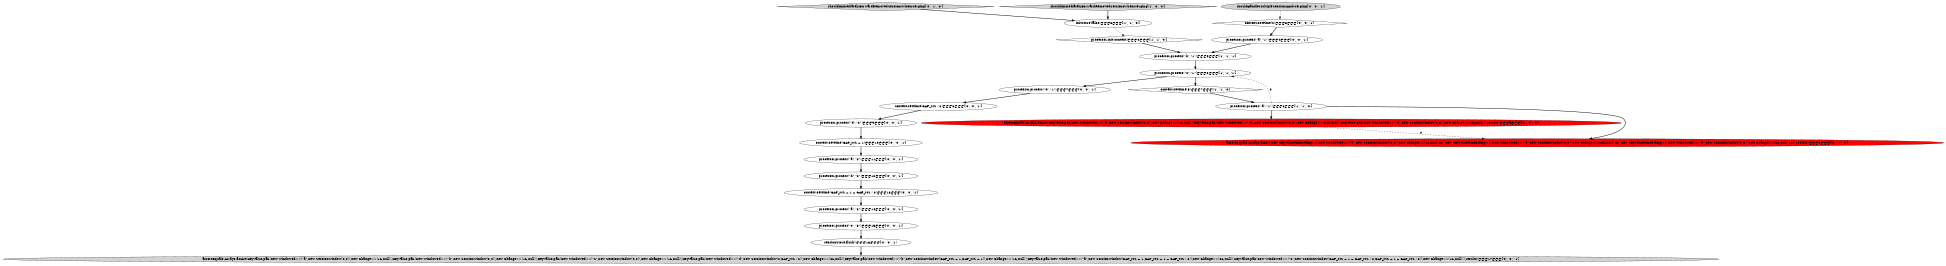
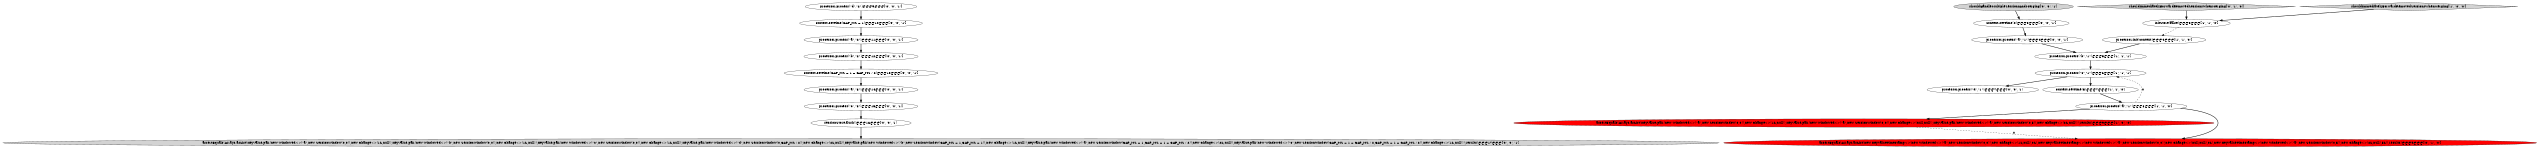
(1280, 14) -> (2017, 14)
(1280, 23) -> (2021, 23)
(1129, 40) -> (2154, 40)
(1195, 90) -> (2091, 90)
(938, 106) -> none
